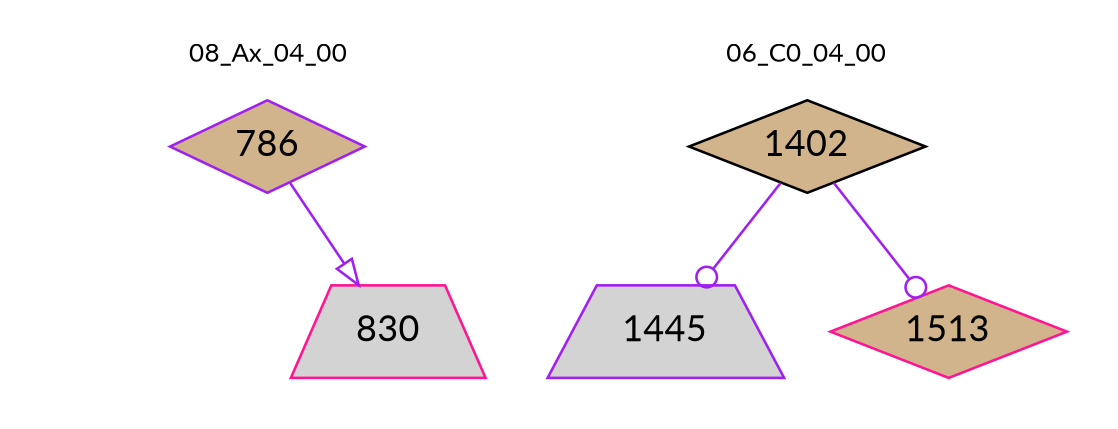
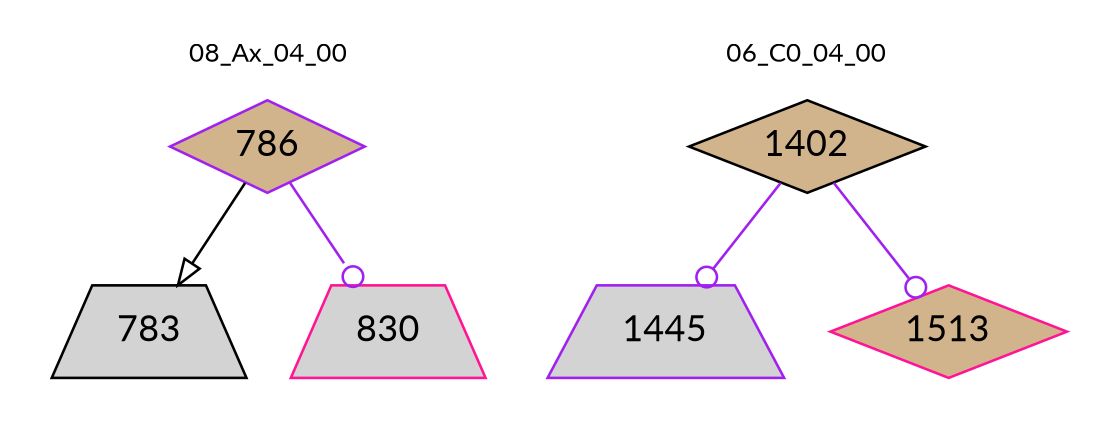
(317, 223) -> (317, 223)
none -> (149, 332)
